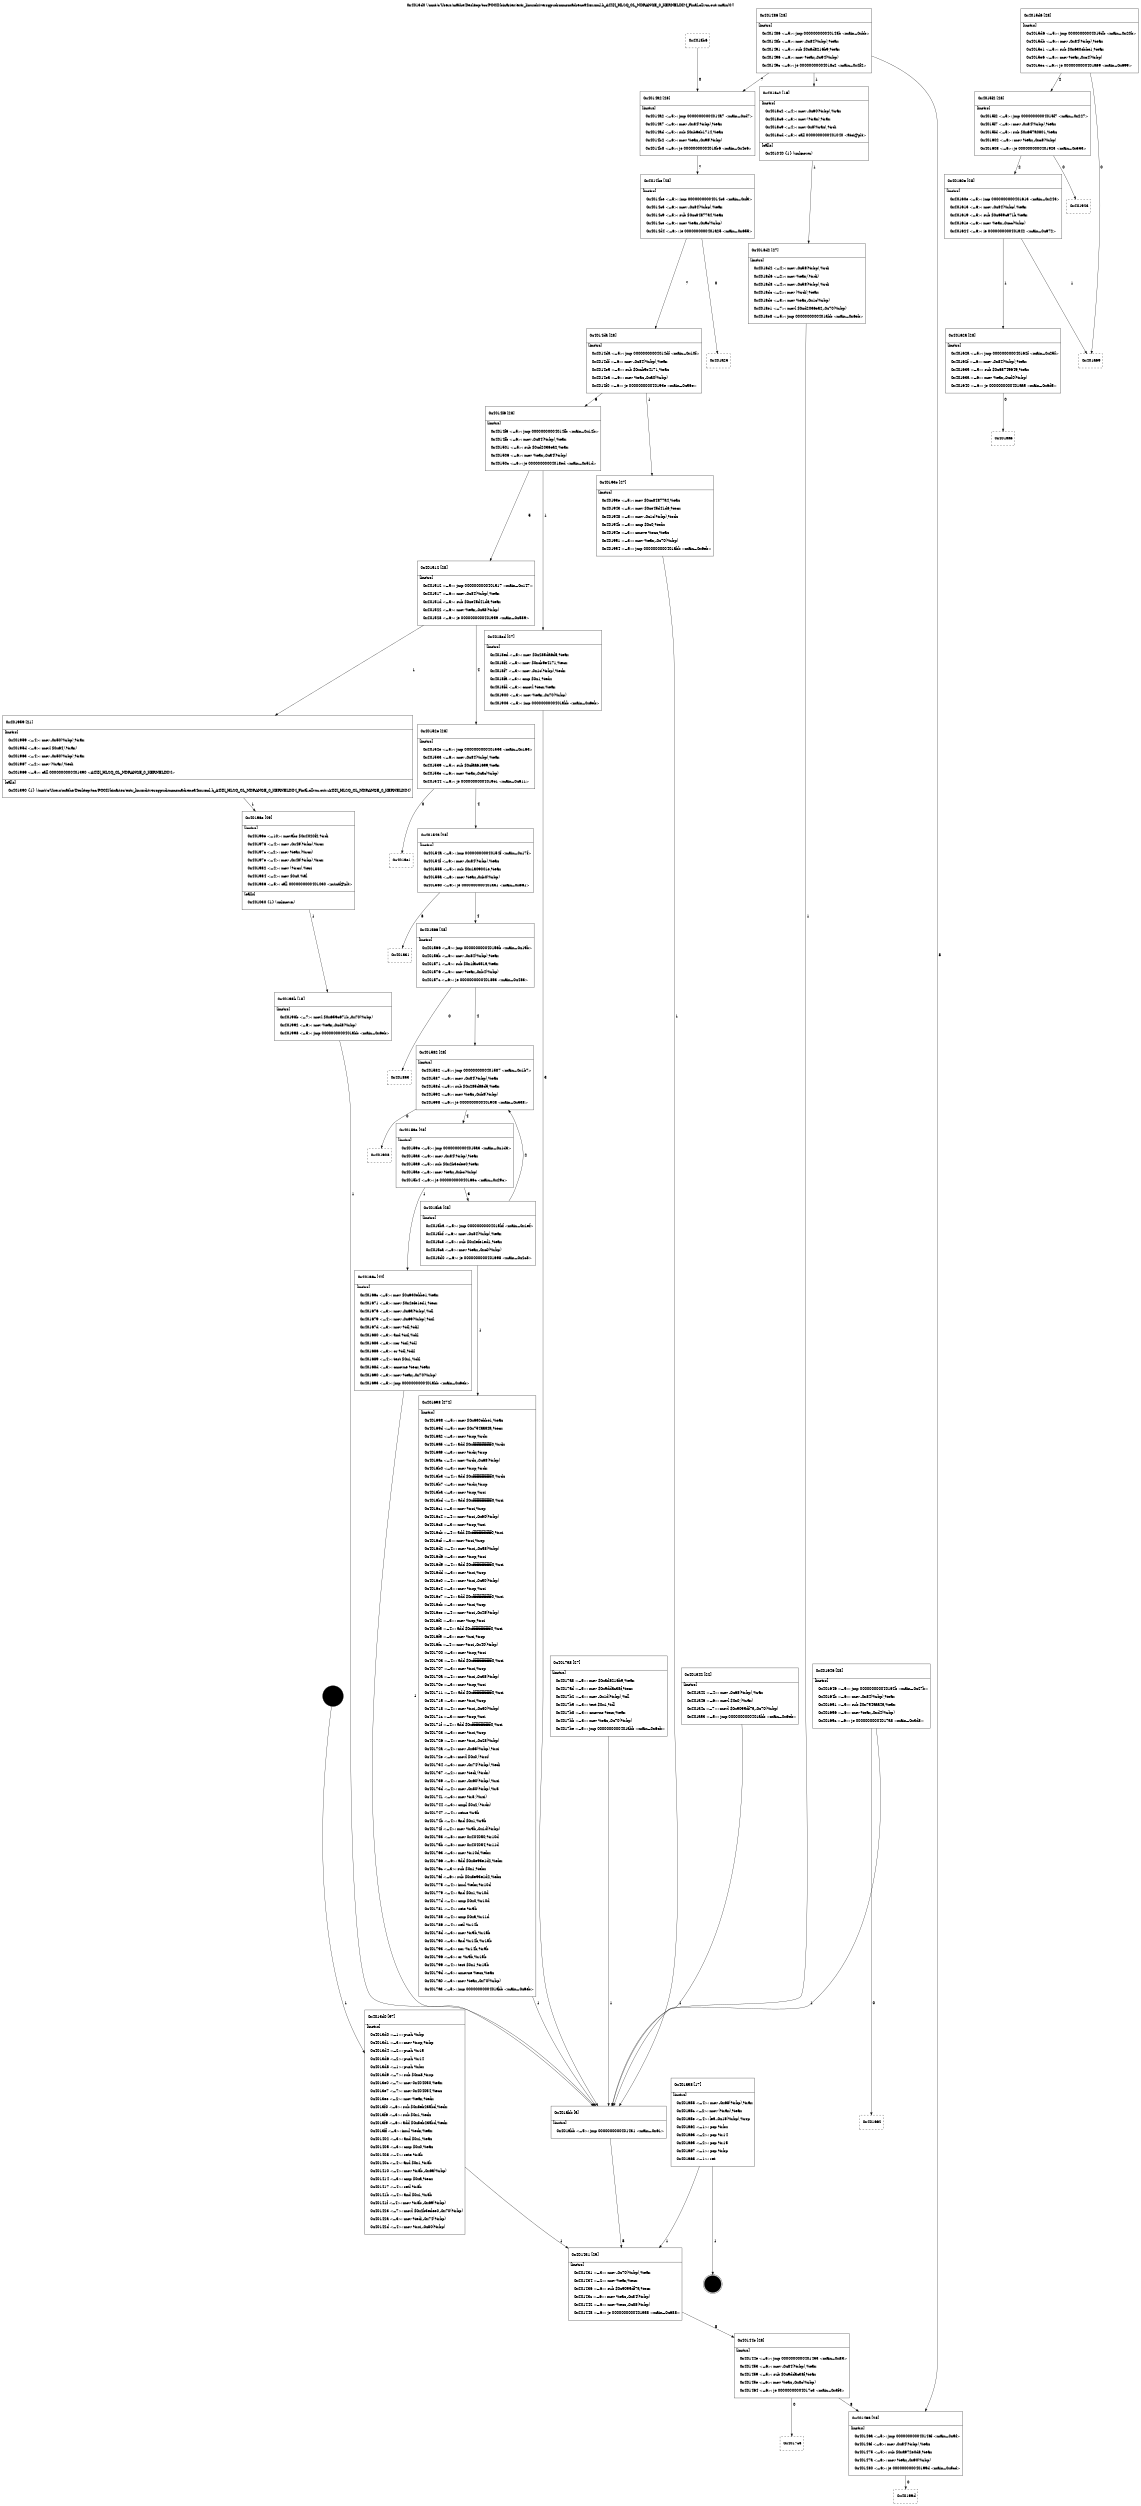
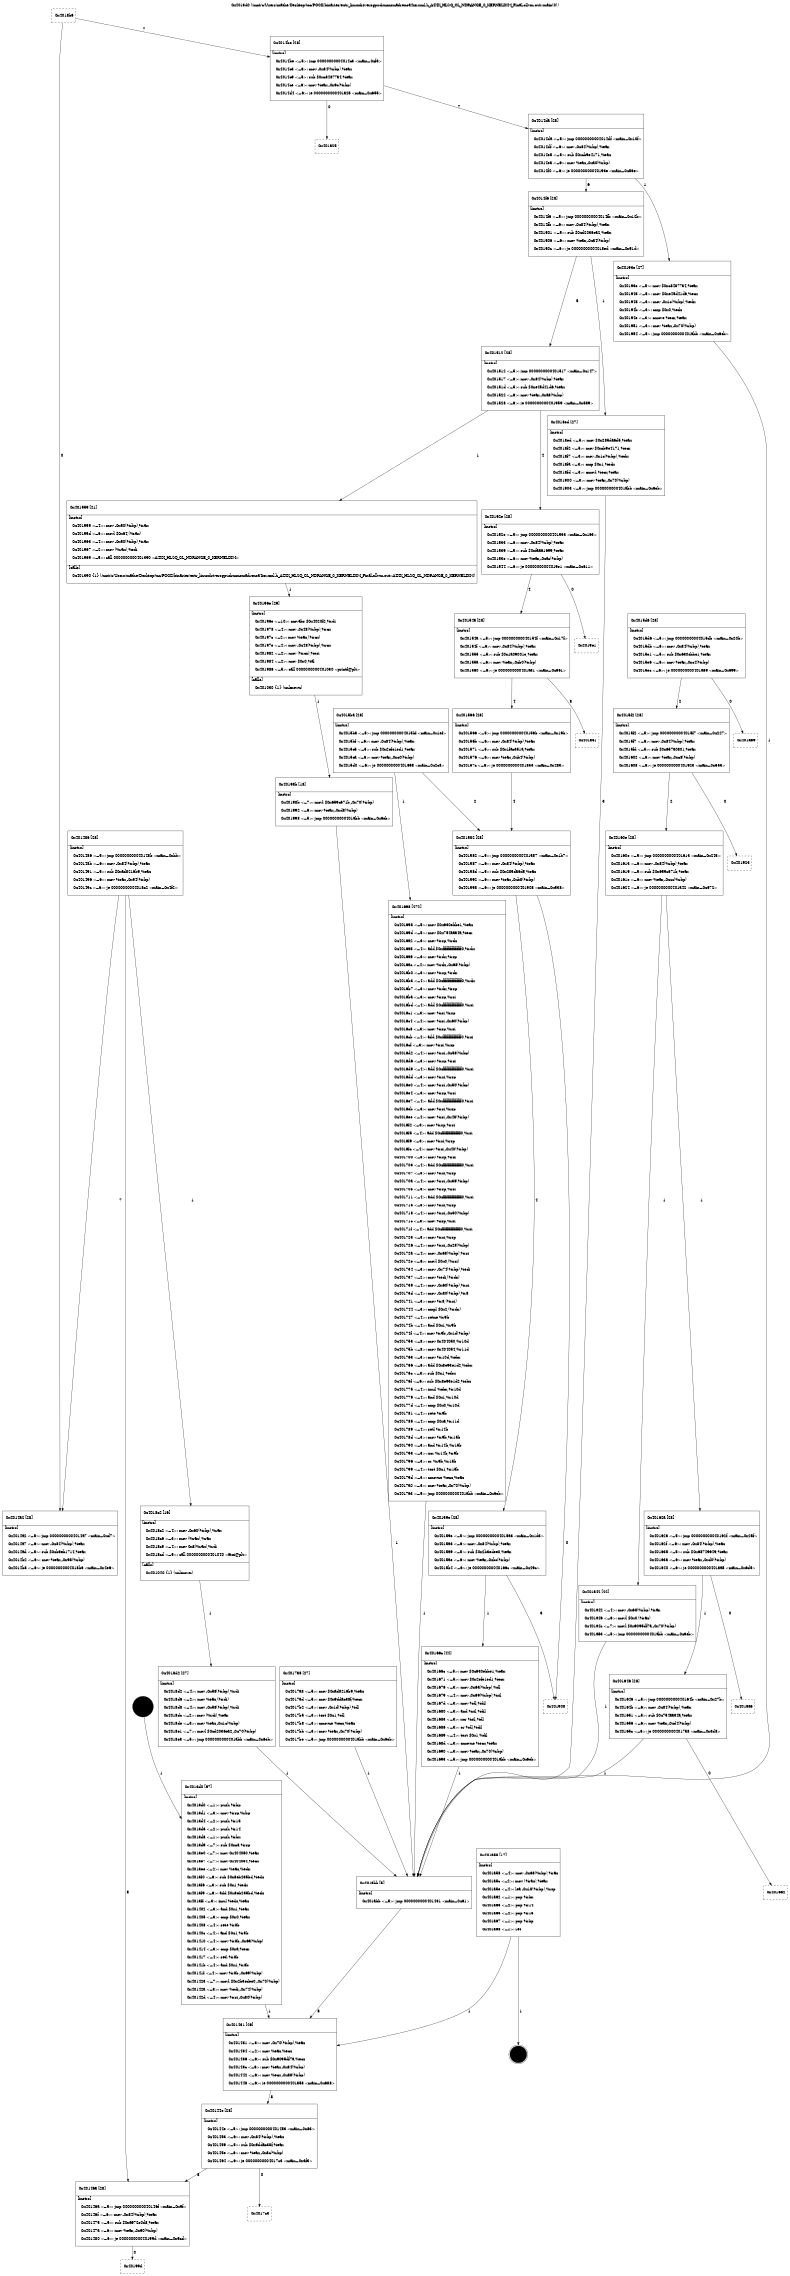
(698, 164) -> (172, 37)
(1053, 295) -> (648, 1239)
(399, 1078) -> none
(466, 1193) -> (536, 1634)
none -> (699, 1625)
